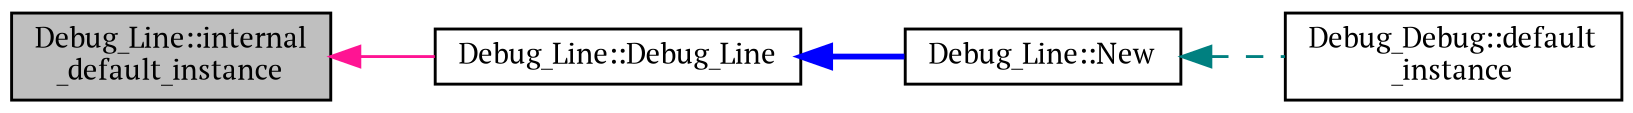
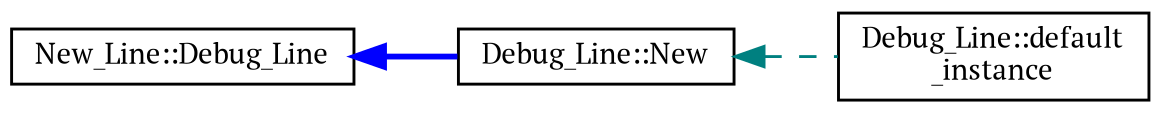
(171, 57) -> none
(618, 57) -> (183, 57)
(1454, 57) -> (994, 57)
